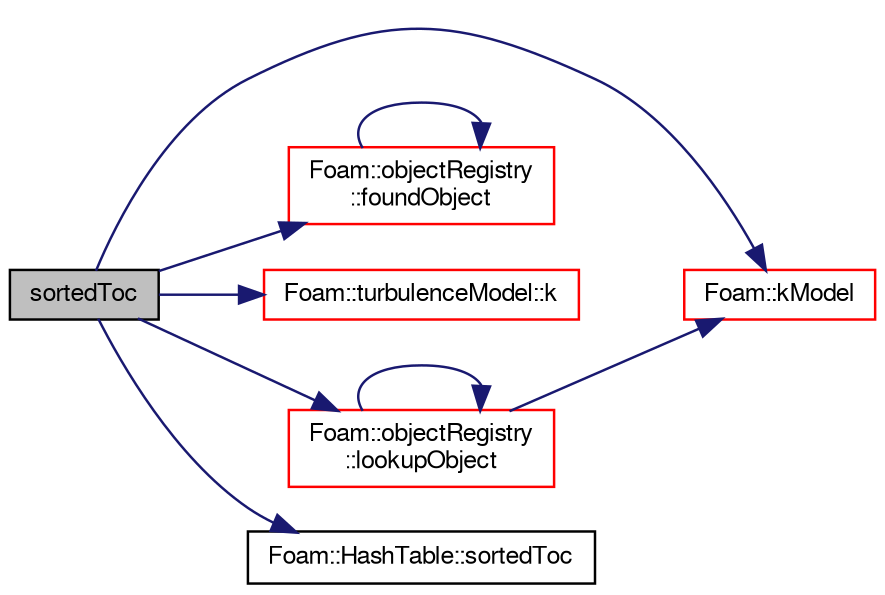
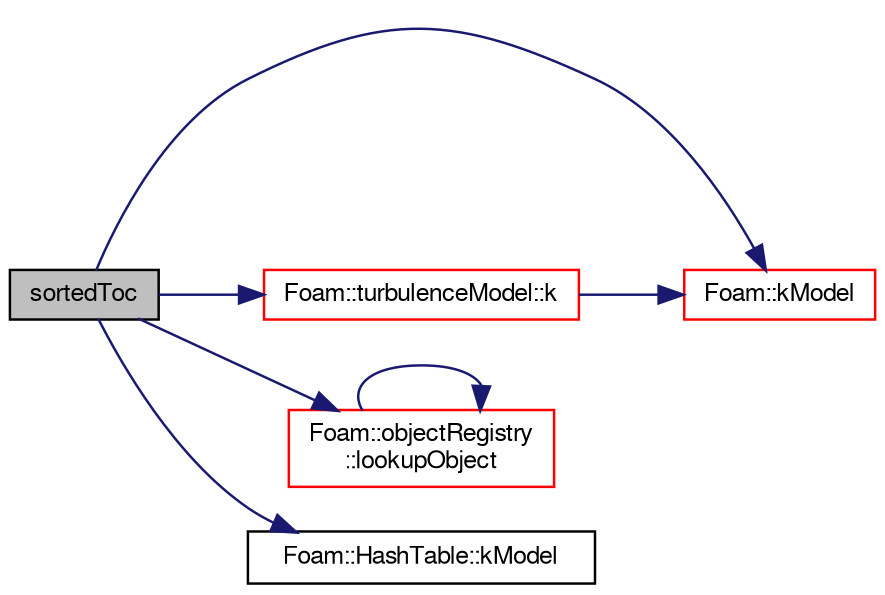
(421, 186) -> none
(604, 370) -> (619, 295)
(421, 558) -> (421, 558)
